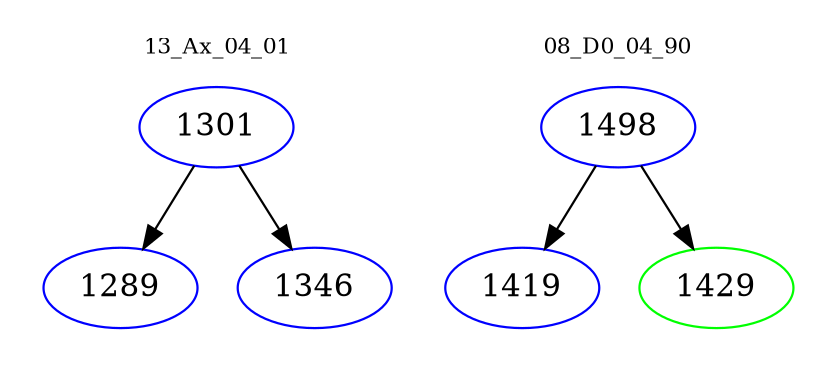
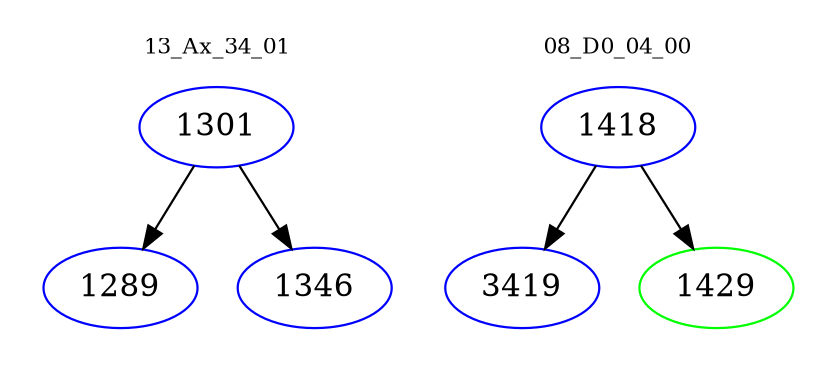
(218, 48) -> (218, 48)
(618, 48) -> (618, 48)
(618, 127) -> (618, 127)
(522, 288) -> (522, 288)
